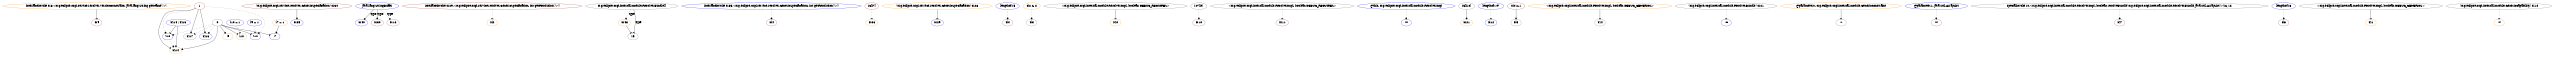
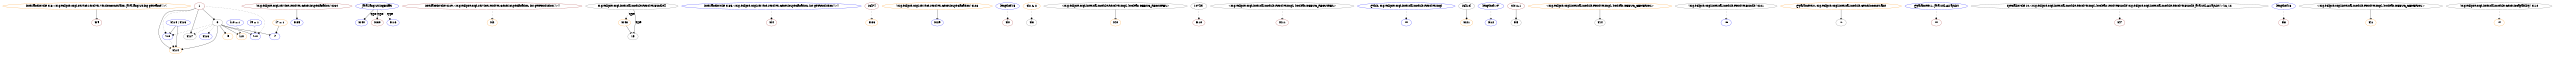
(202, 21) -> (208, 14)
(393, 23) -> (393, 23)
